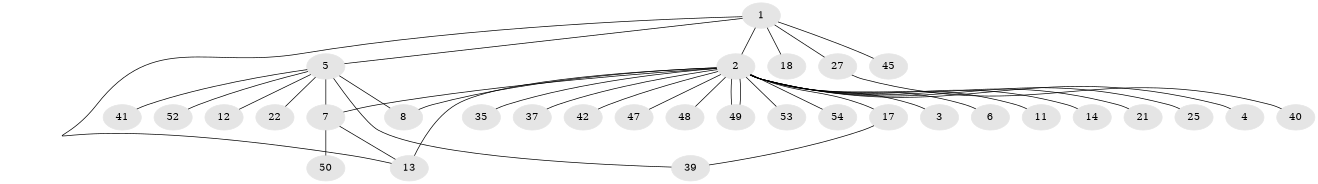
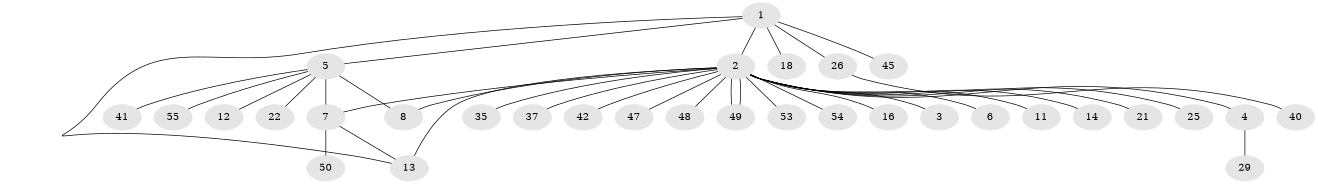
(838, 66) -> (838, 66)
(173, 117) -> (173, 117)
(889, 117) -> (889, 117)
(691, 168) -> none
none -> (1245, 168)
